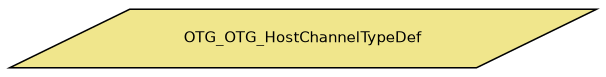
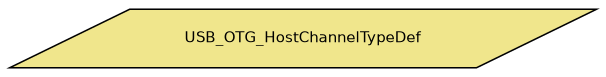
(303, 39) -> (303, 39)
